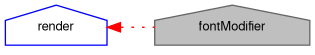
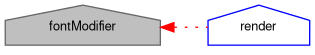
(138, 27) -> (191, 27)
